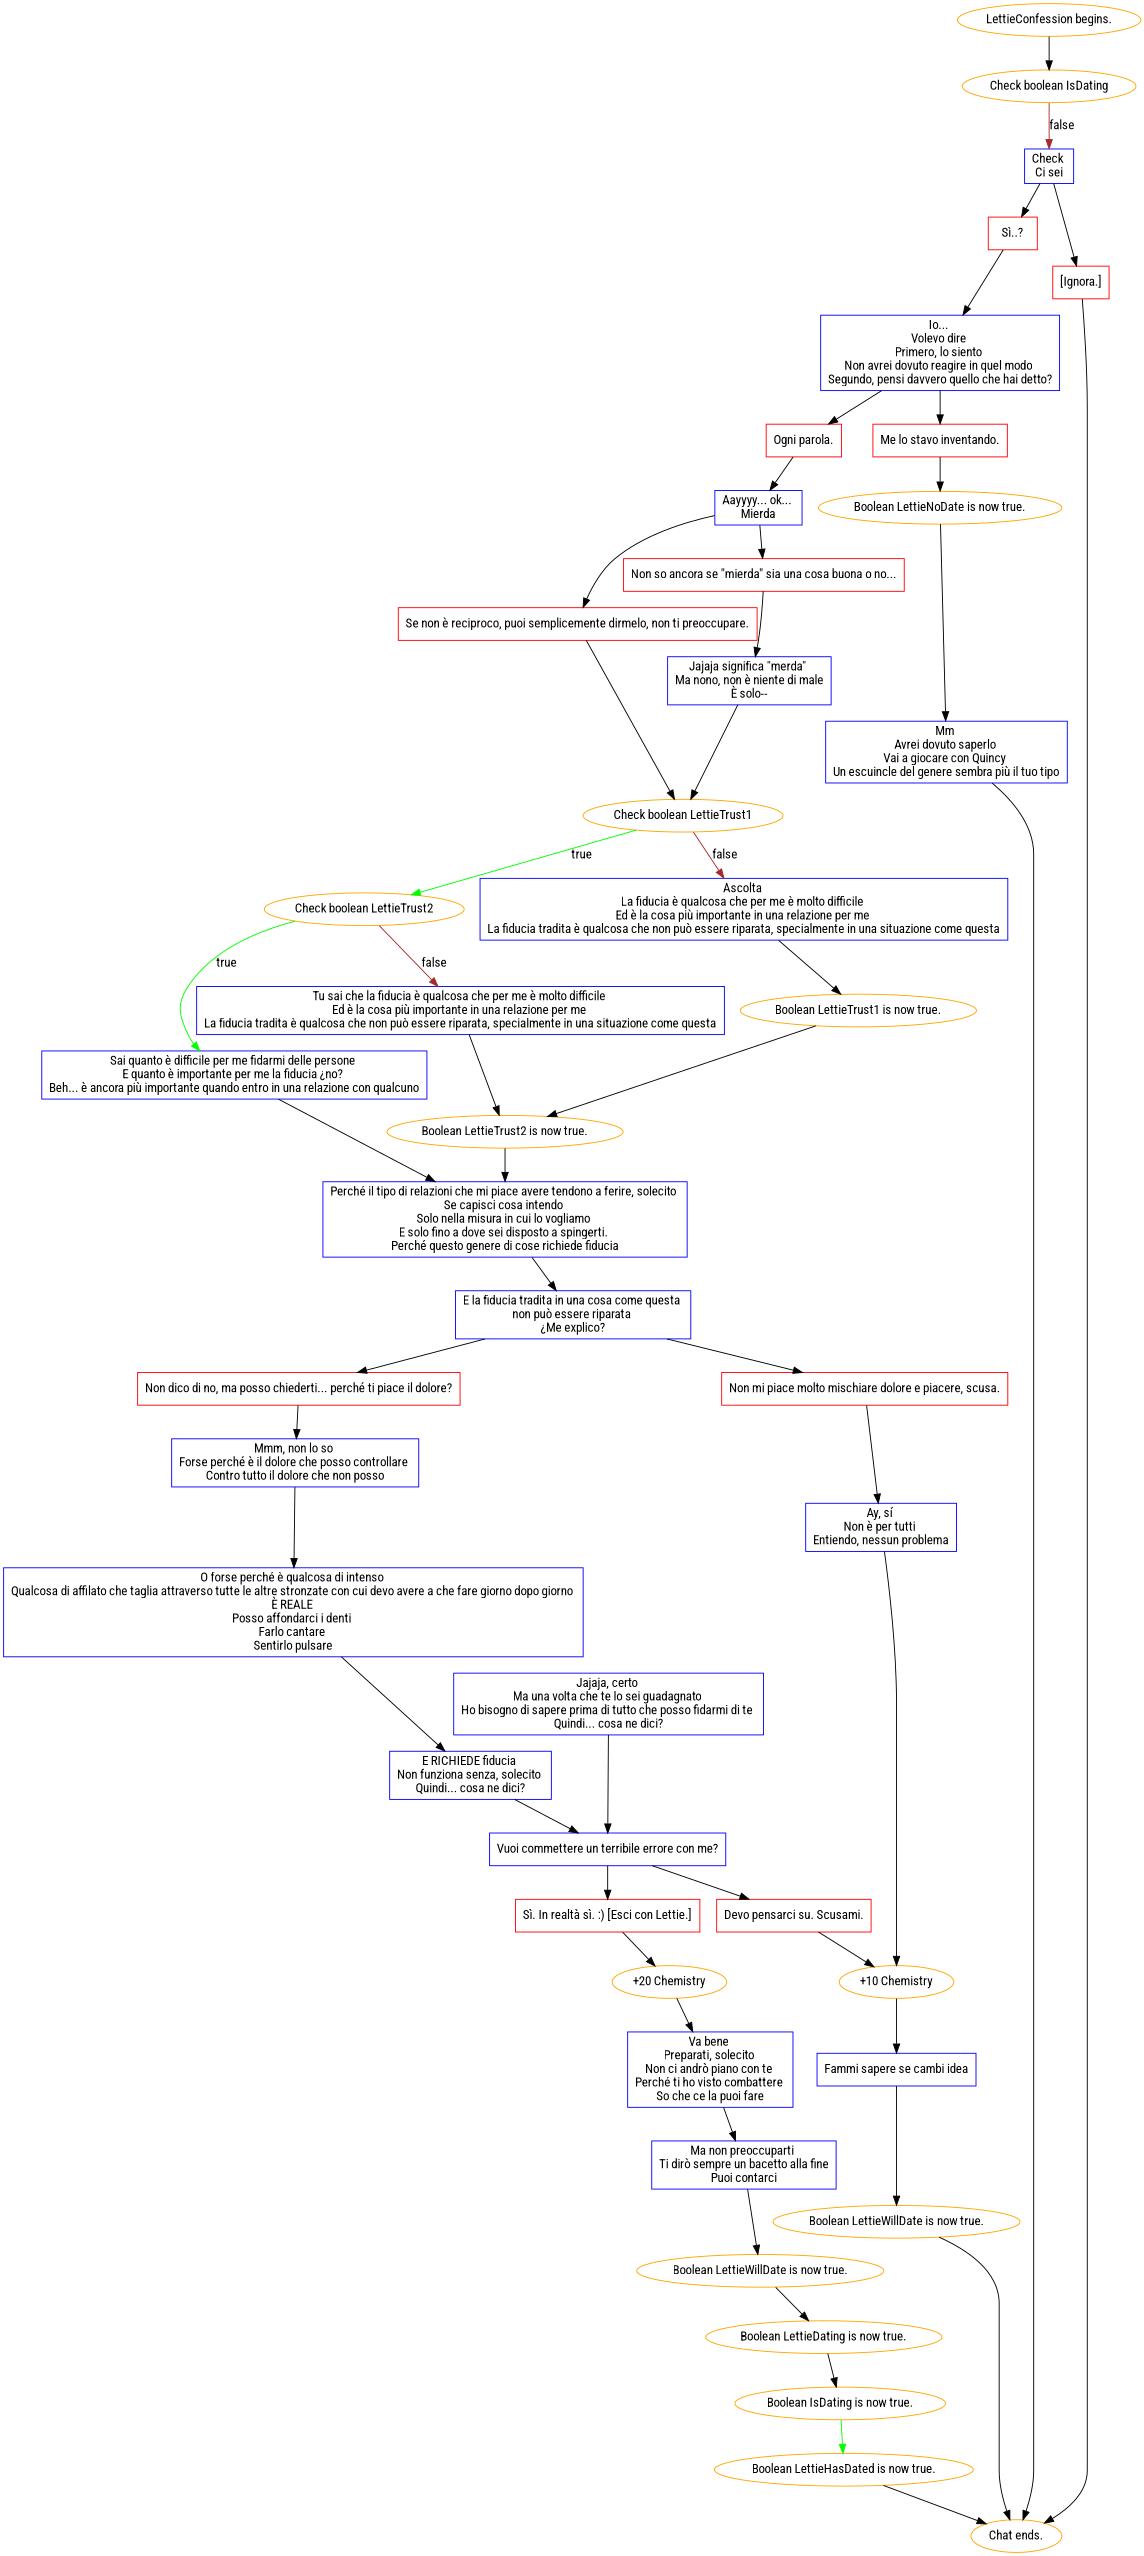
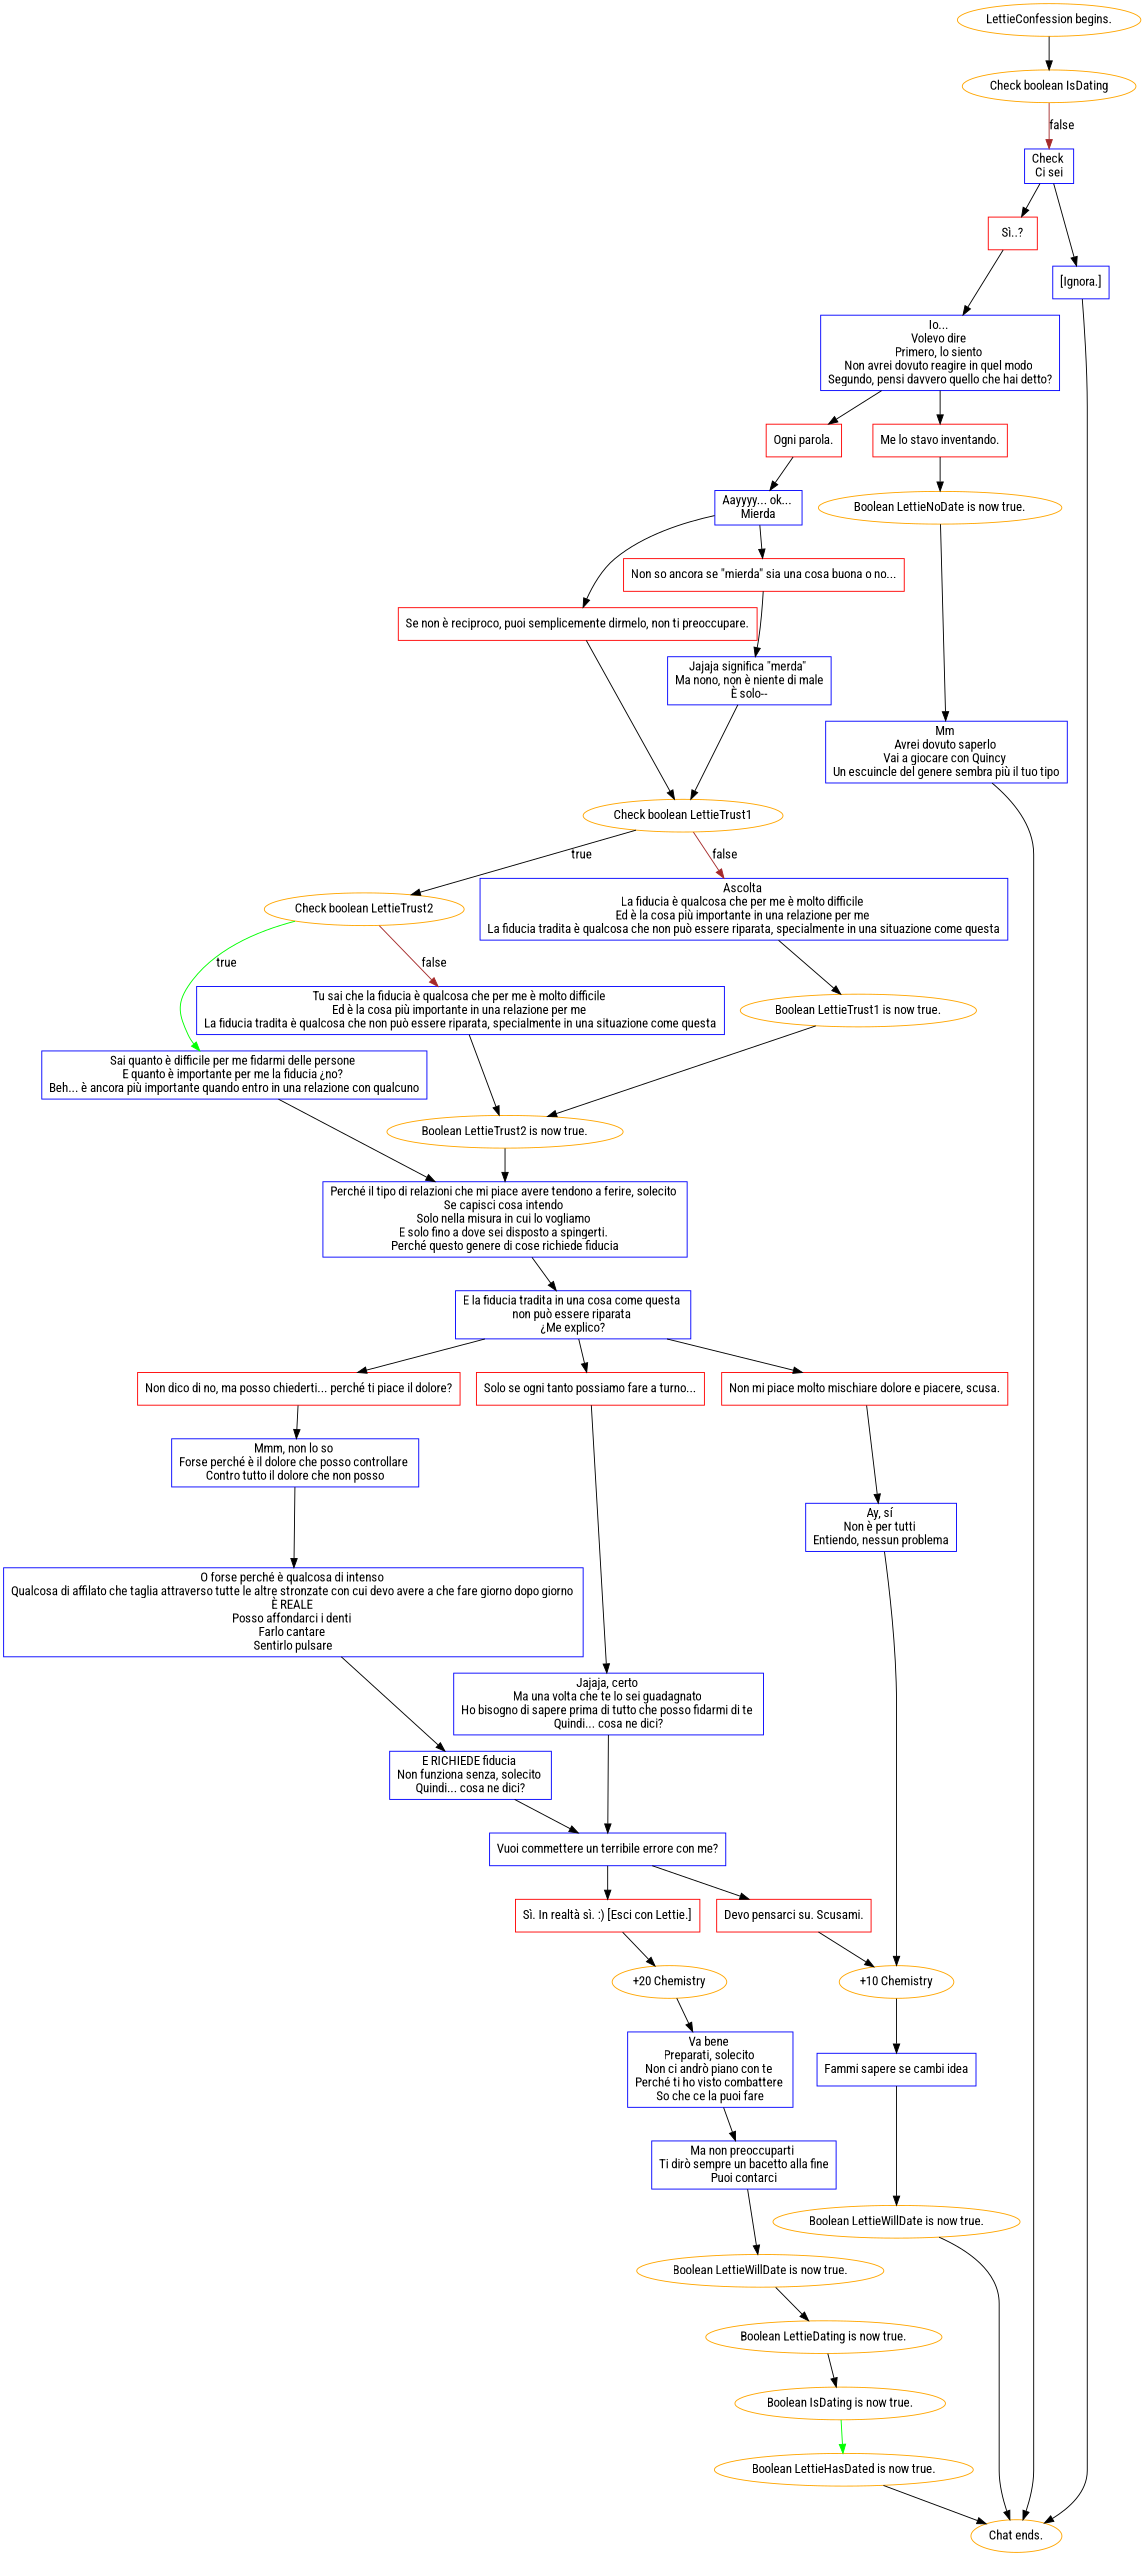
(1081, 282) -> (1081, 282)
(528, 861) -> (528, 861)
none -> (590, 1389)
